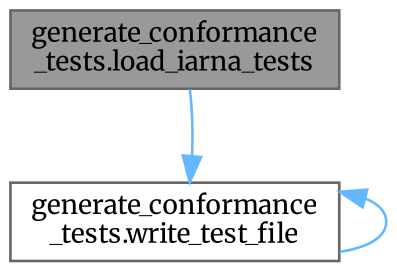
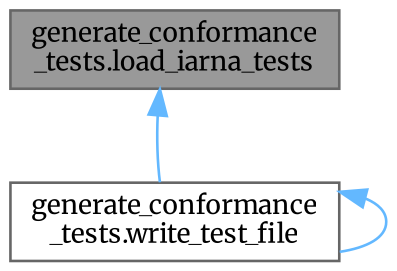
(192, 123) -> (157, 149)
